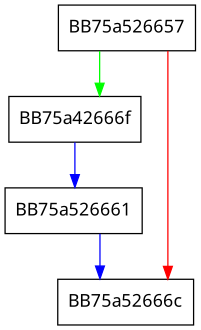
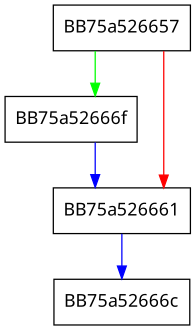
(75, 119) -> (71, 119)
(168, 159) -> (164, 113)
